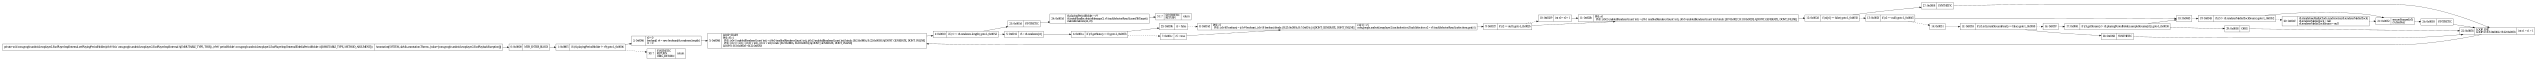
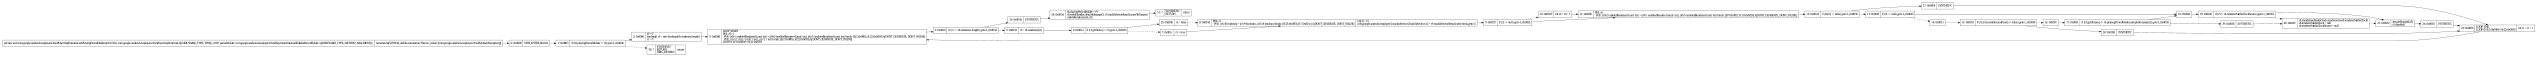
(2245, 29) -> (2245, 24)
(2353, 30) -> (2267, 24)
